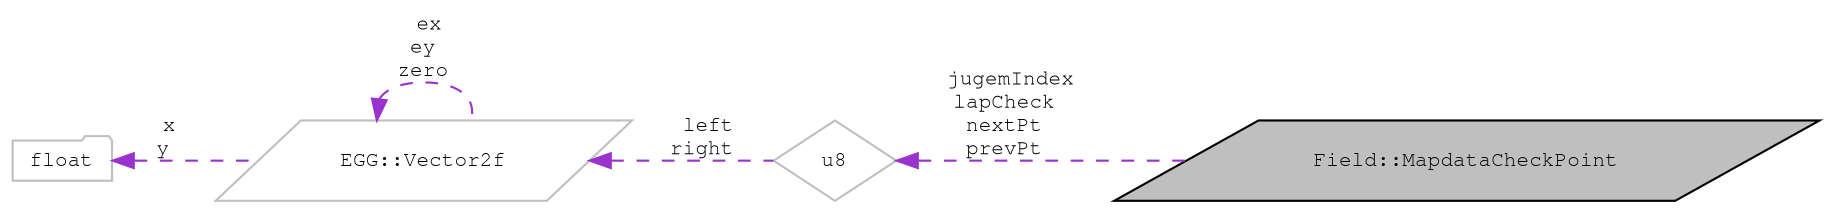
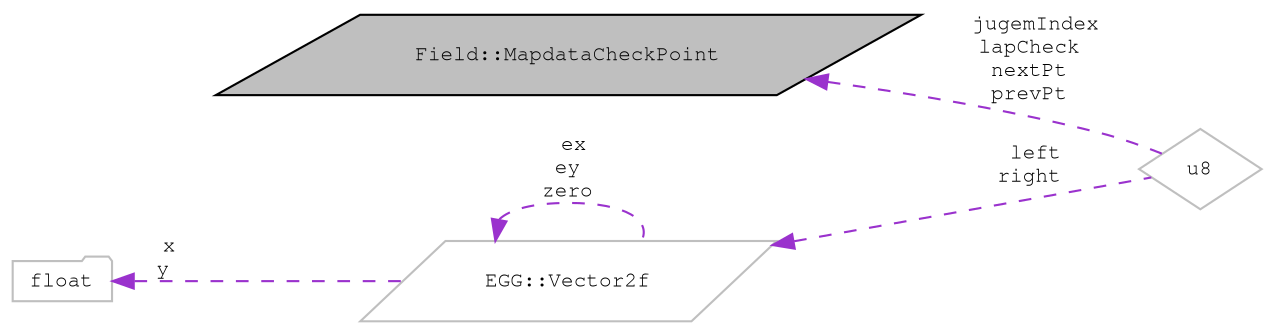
(1052, 161) -> (997, 110)
